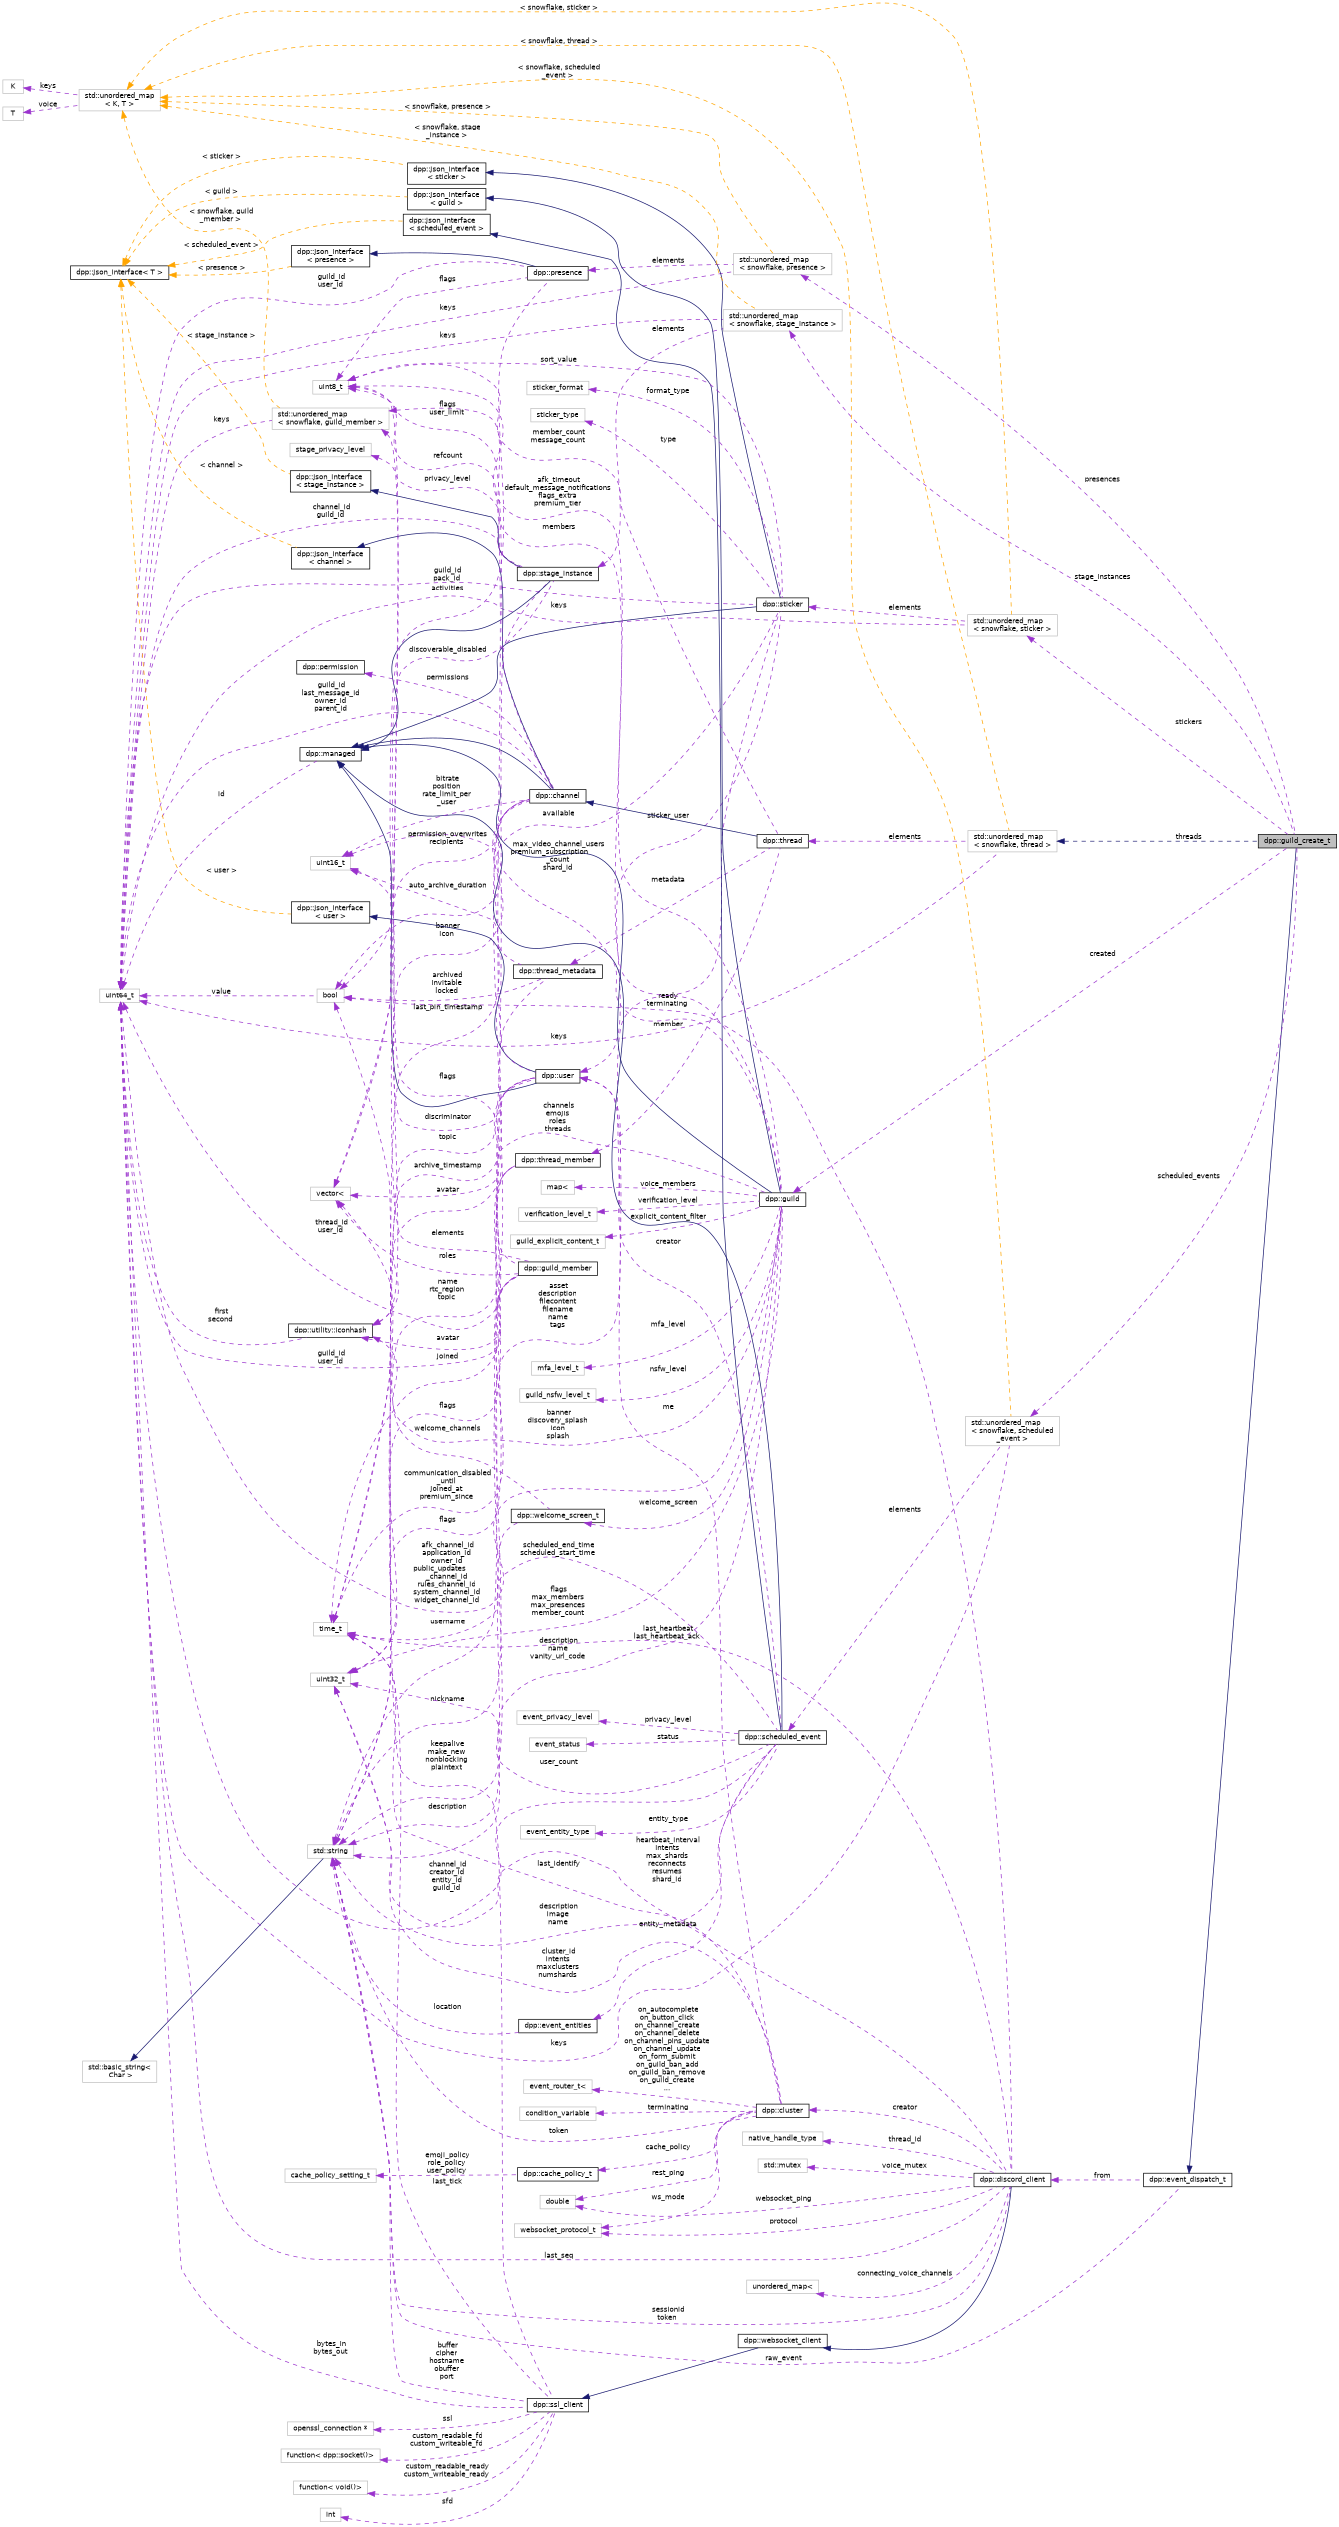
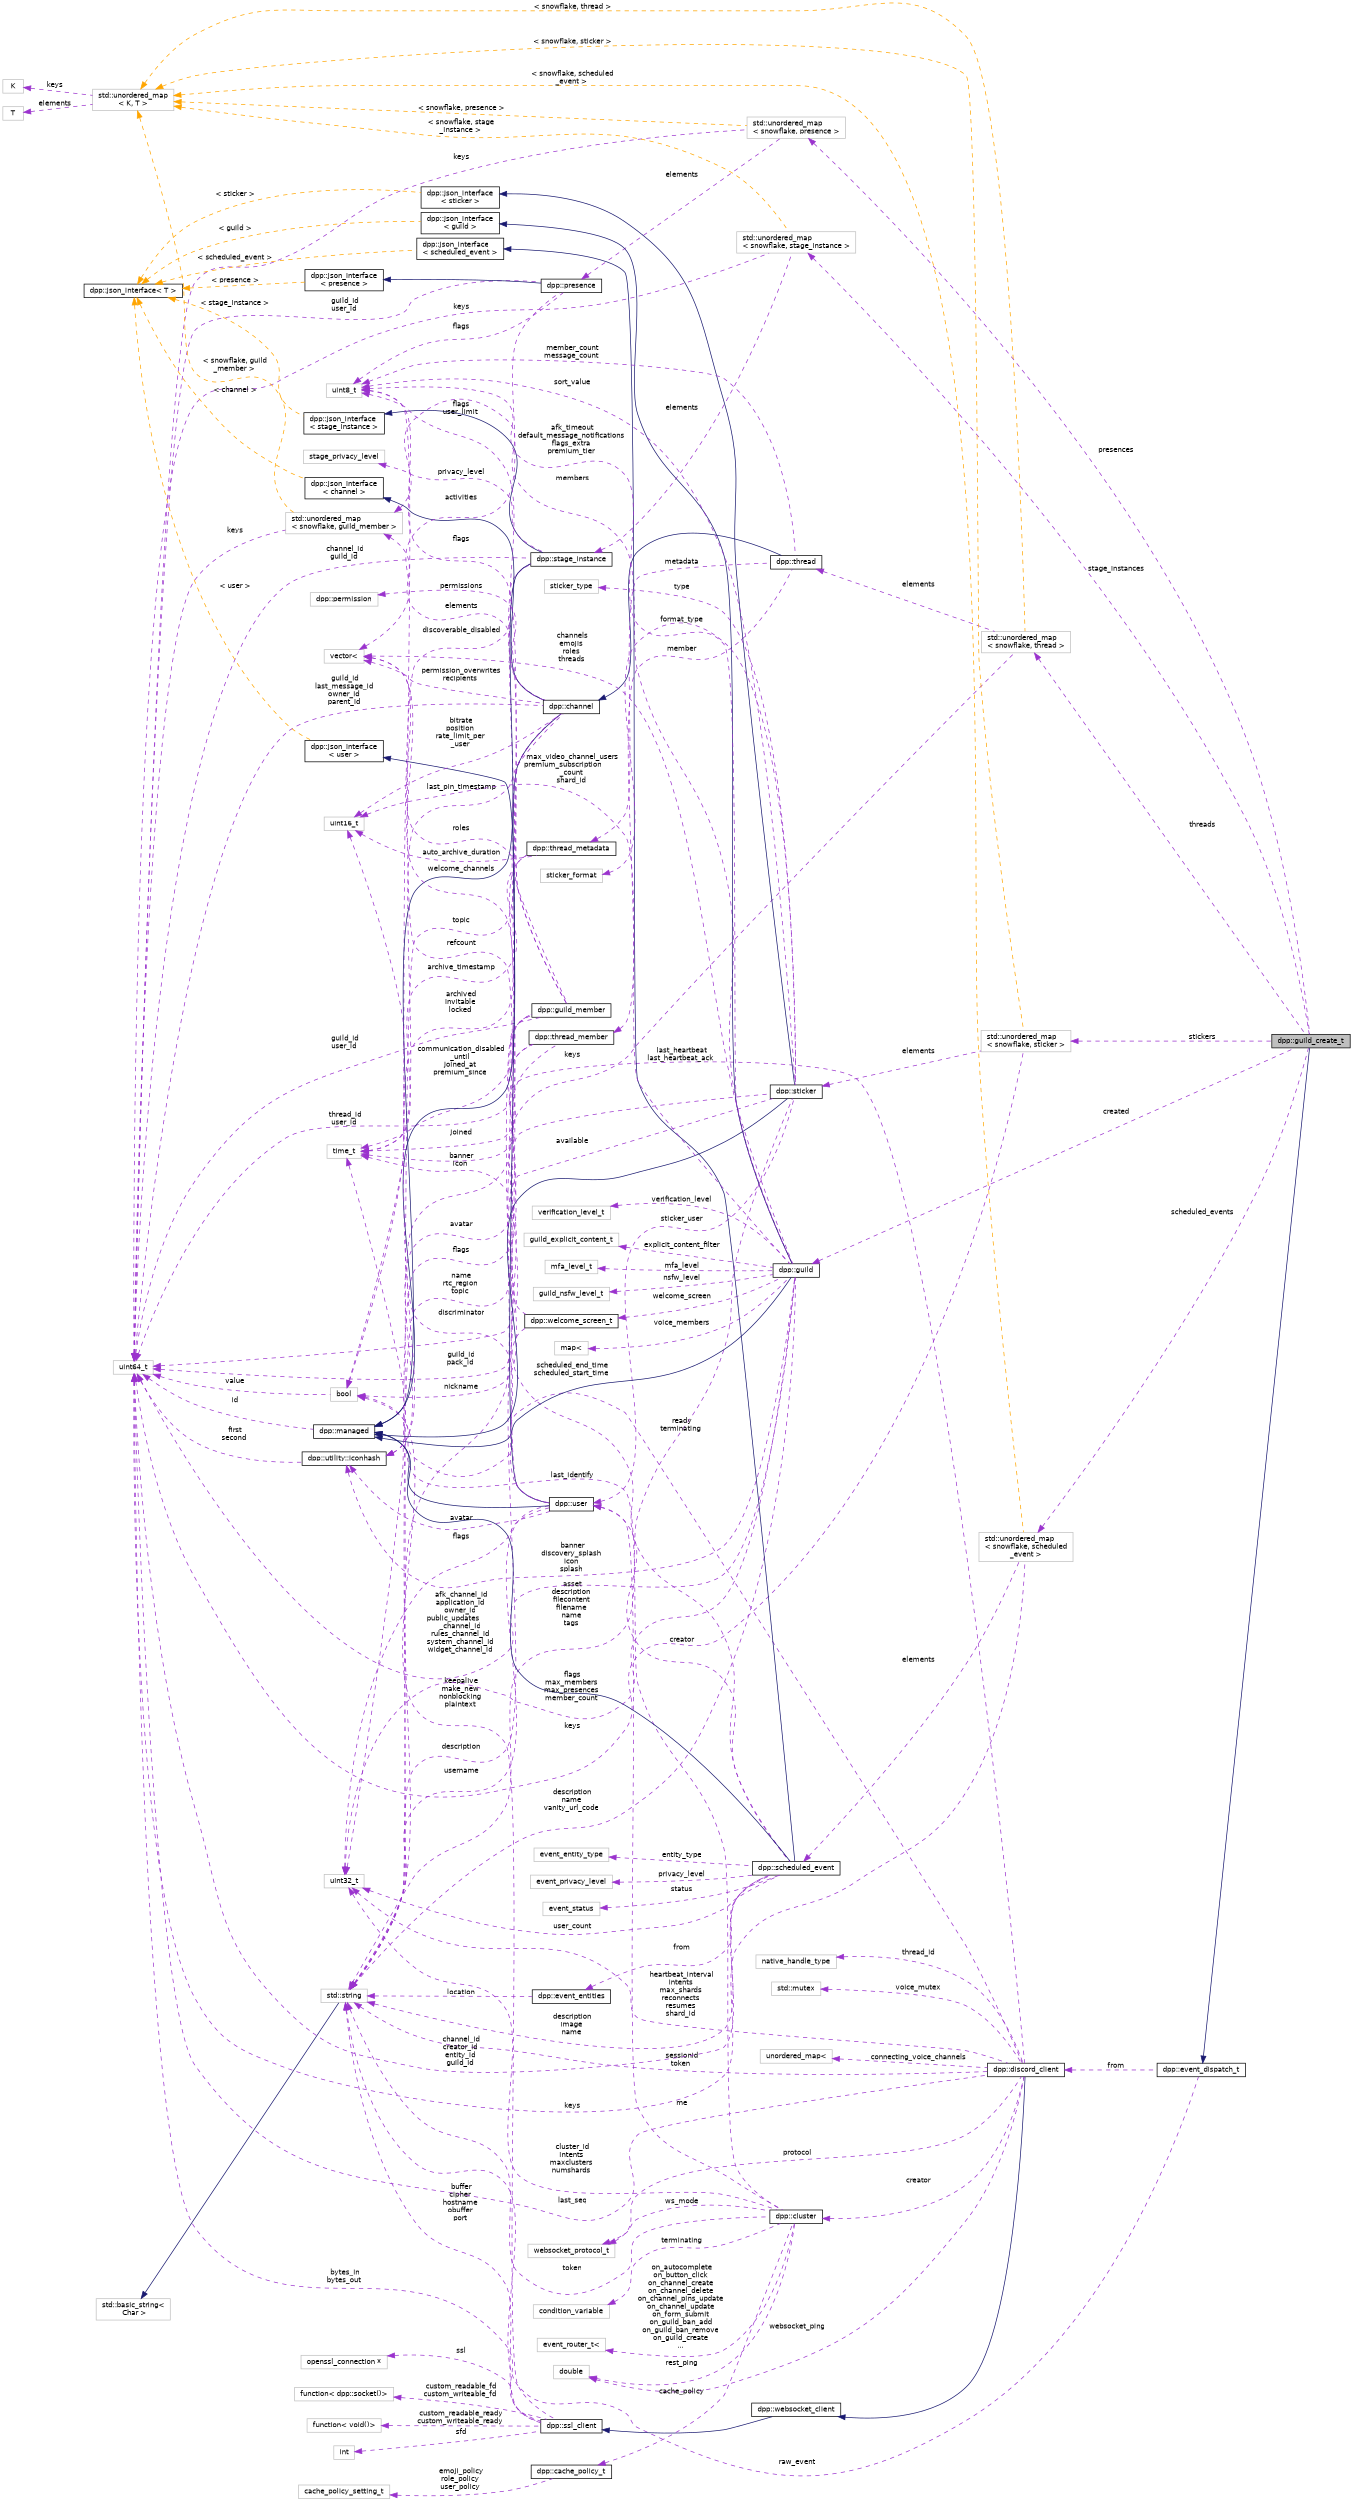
(47, 105) -> (54, 104)
(331, 667) -> (344, 599)
(1161, 841) -> (1172, 847)
(667, 1925) -> (681, 1948)
(397, 2013) -> none
